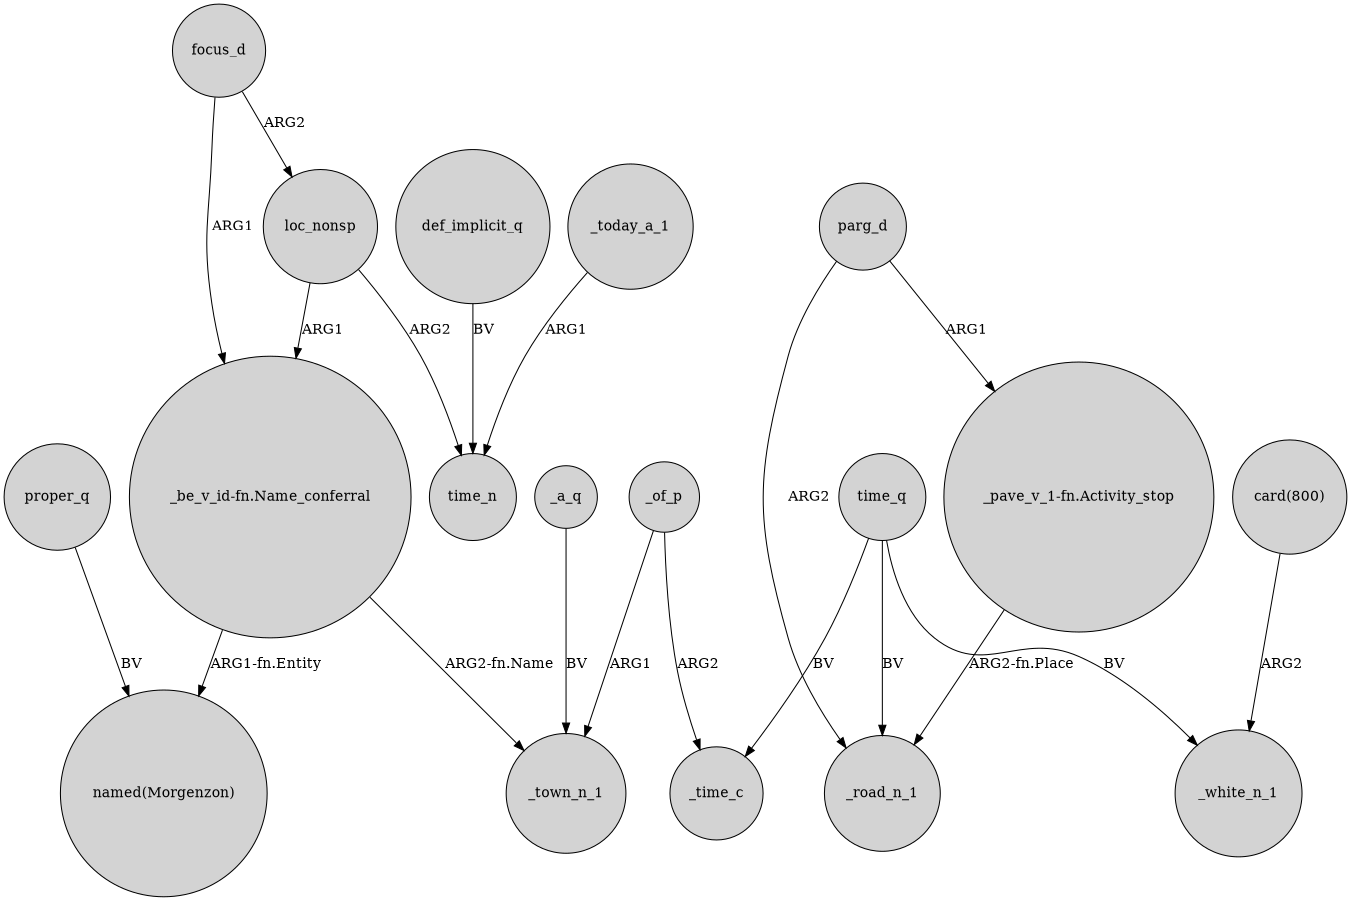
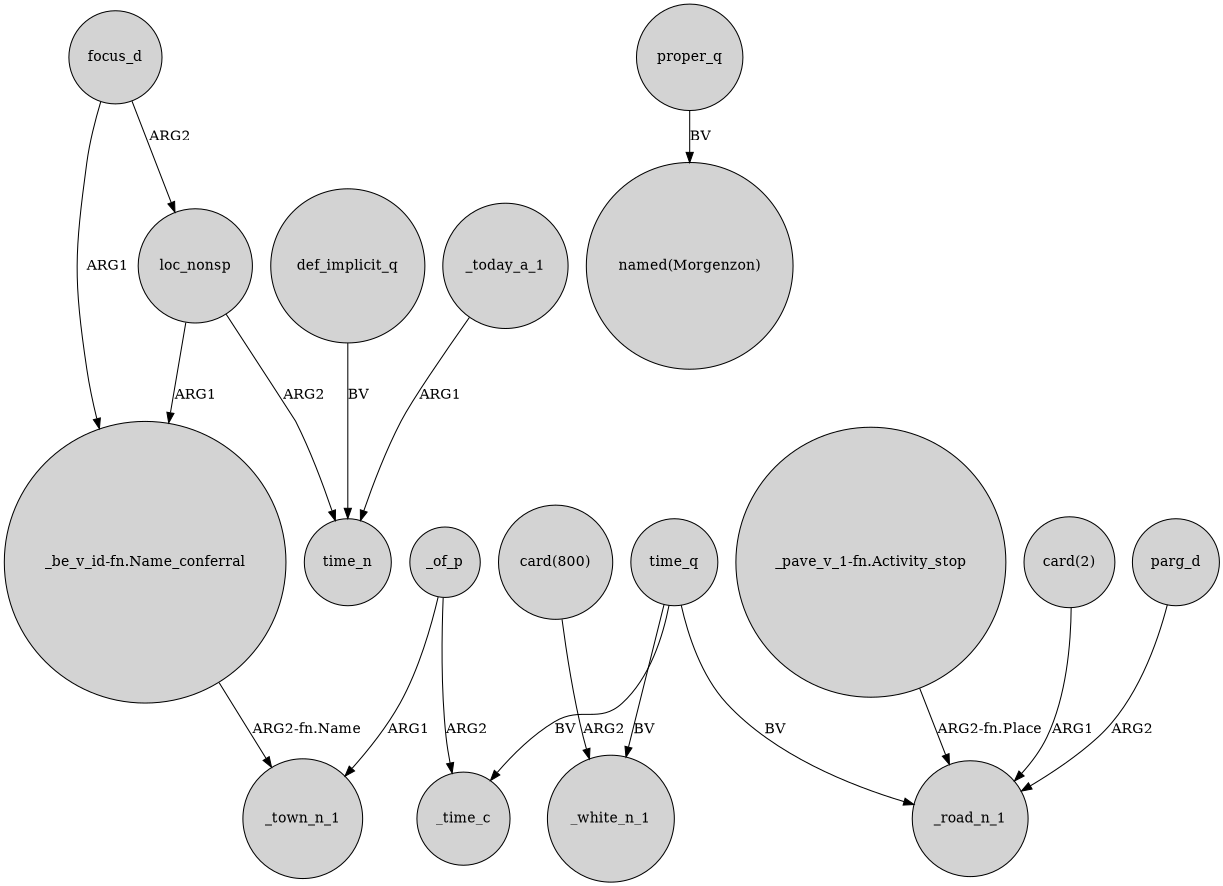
(939, 322) -> none
(566, 497) -> none
none -> (1069, 562)
(212, 658) -> none
